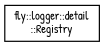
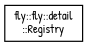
(52, 23) -> (44, 23)
